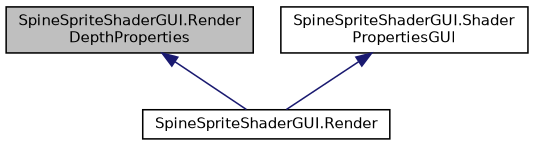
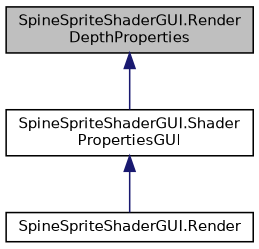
(211, 86) -> (130, 89)
